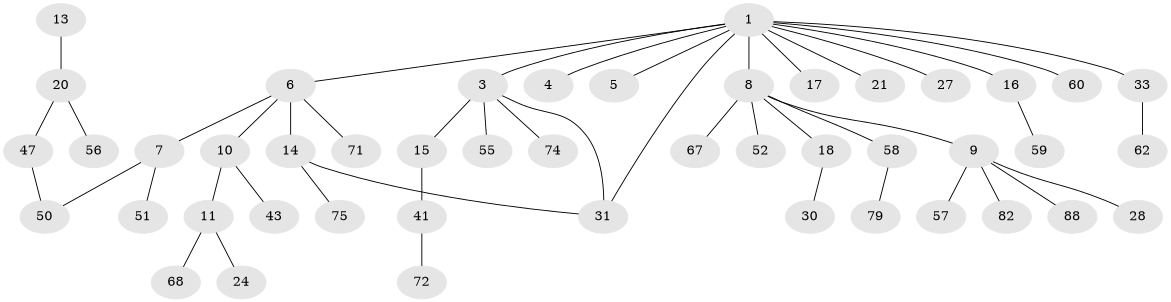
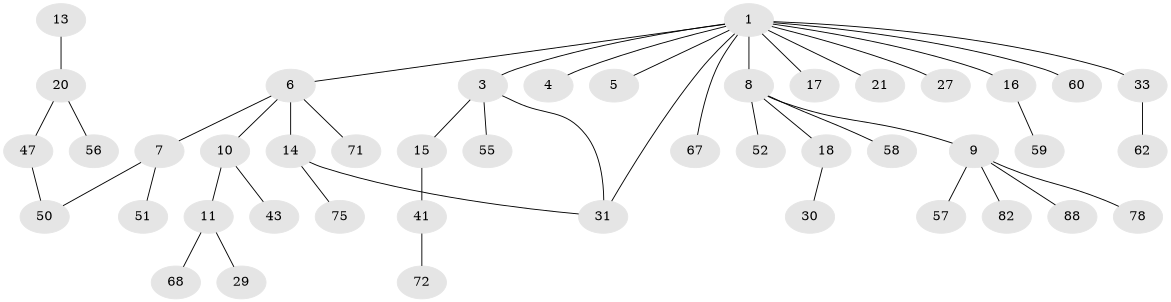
(722, 118) -> (711, 82)
(553, 151) -> none
(876, 217) -> none
(1138, 217) -> (1138, 217)
(241, 282) -> (241, 282)
